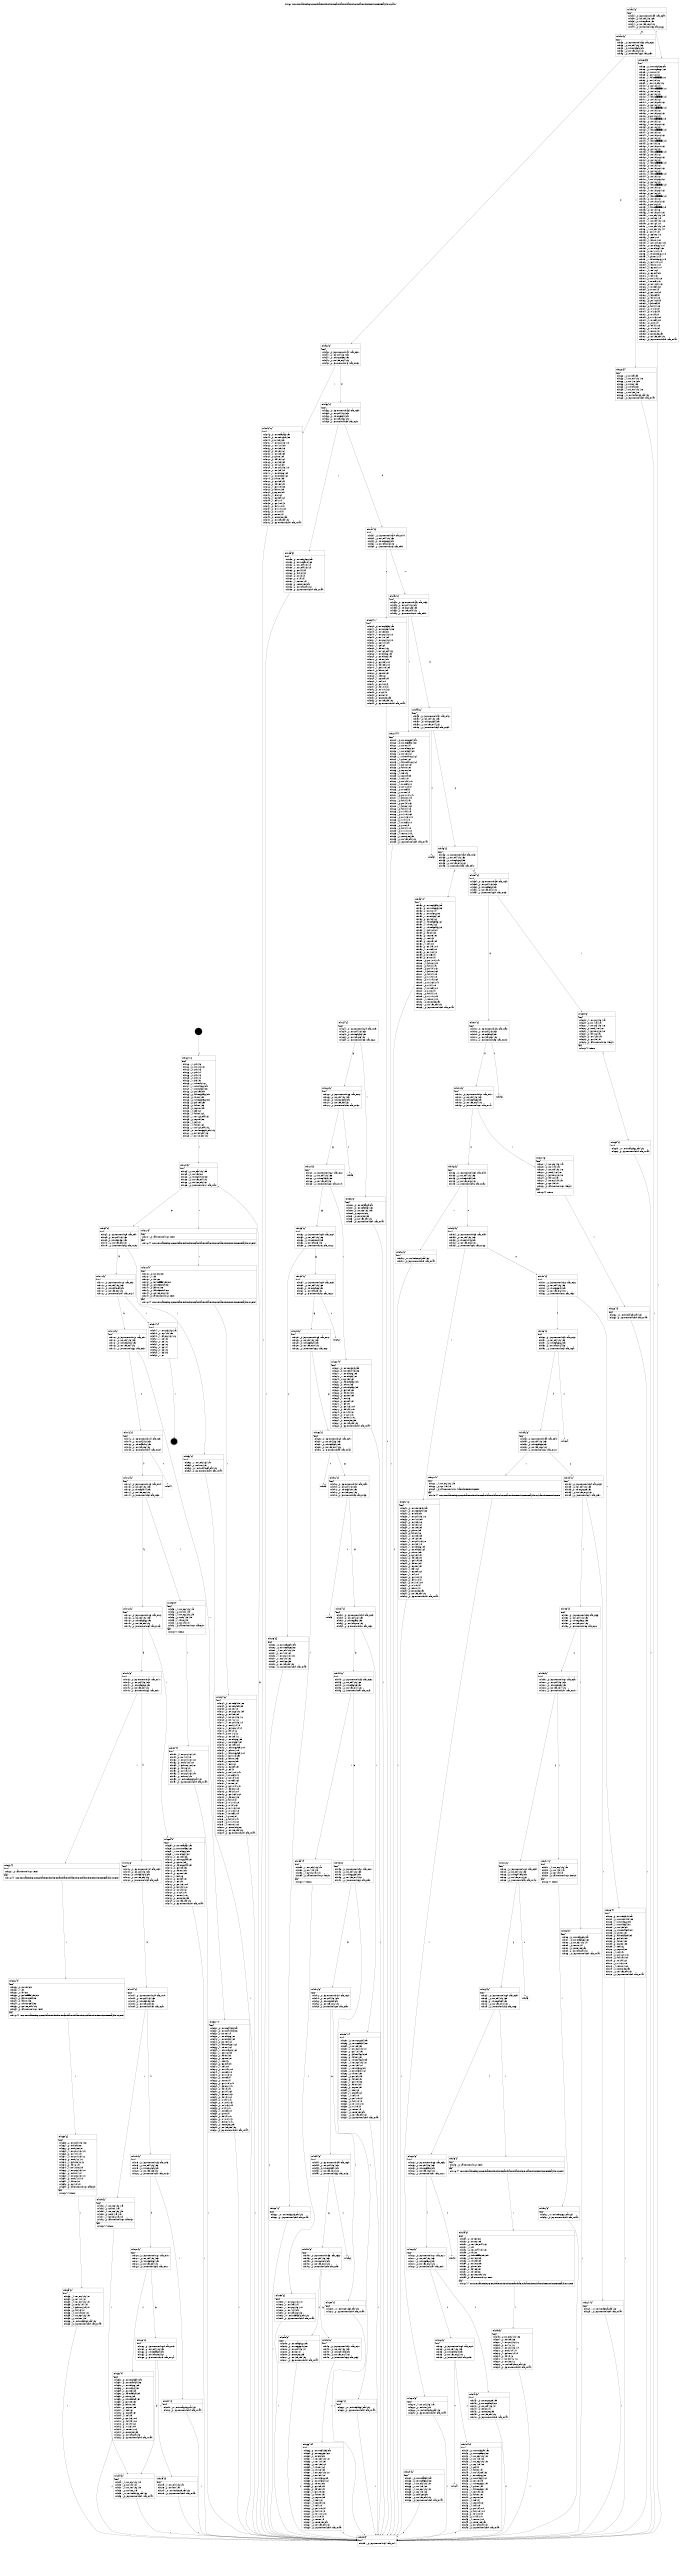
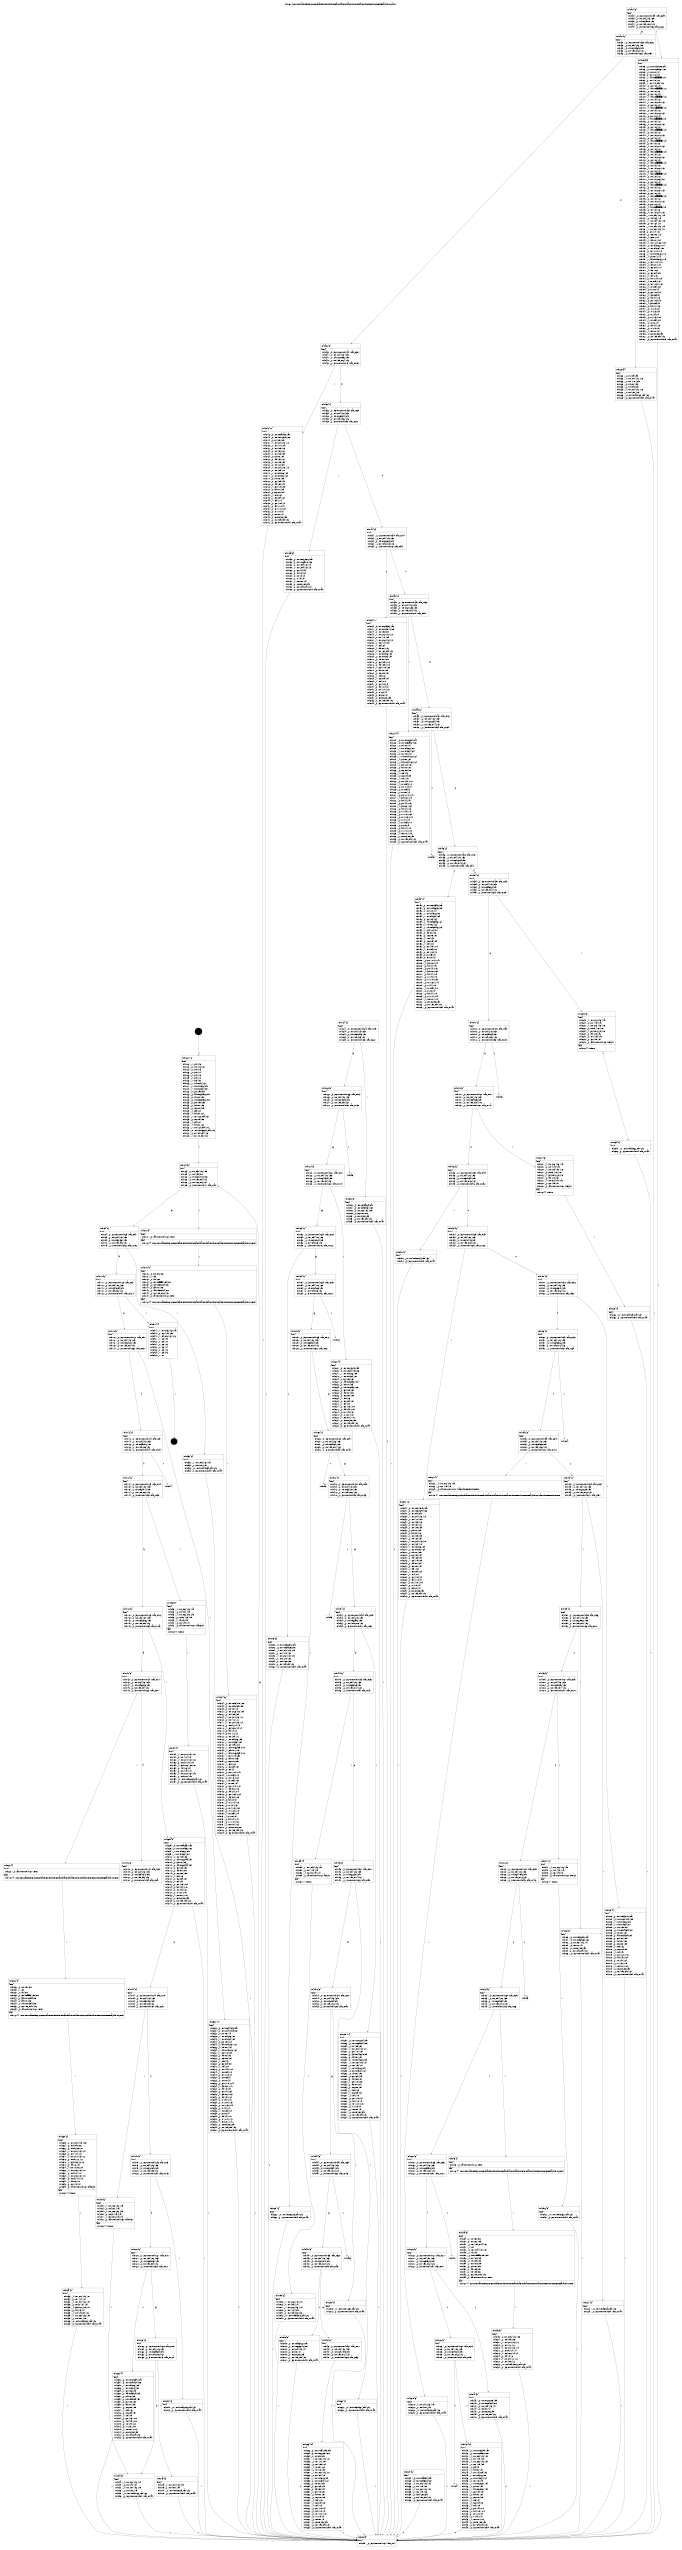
(144, 1935) -> (162, 1946)
